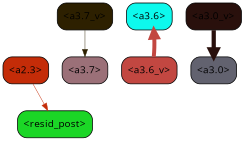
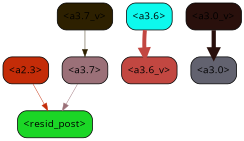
(154, 47) -> (144, 40)
none -> (72, 94)
